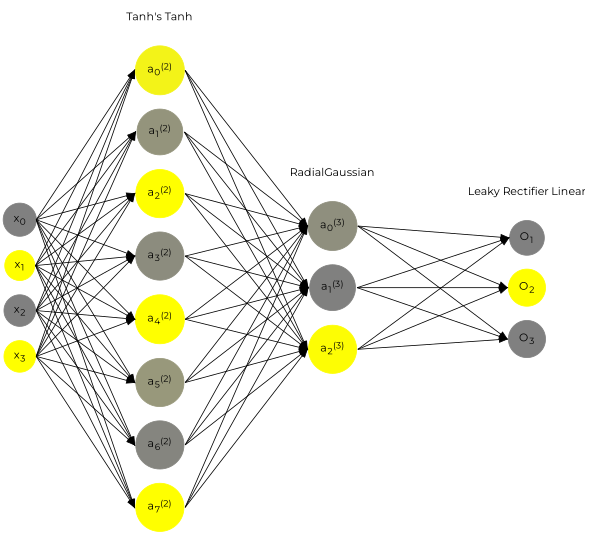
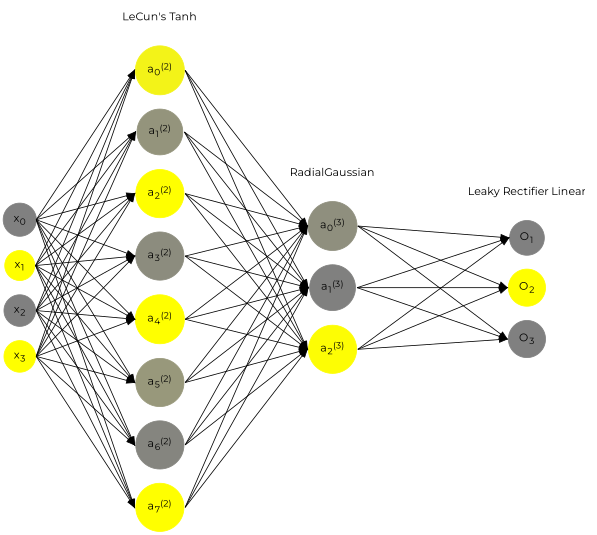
(160, 17) -> (160, 17)
